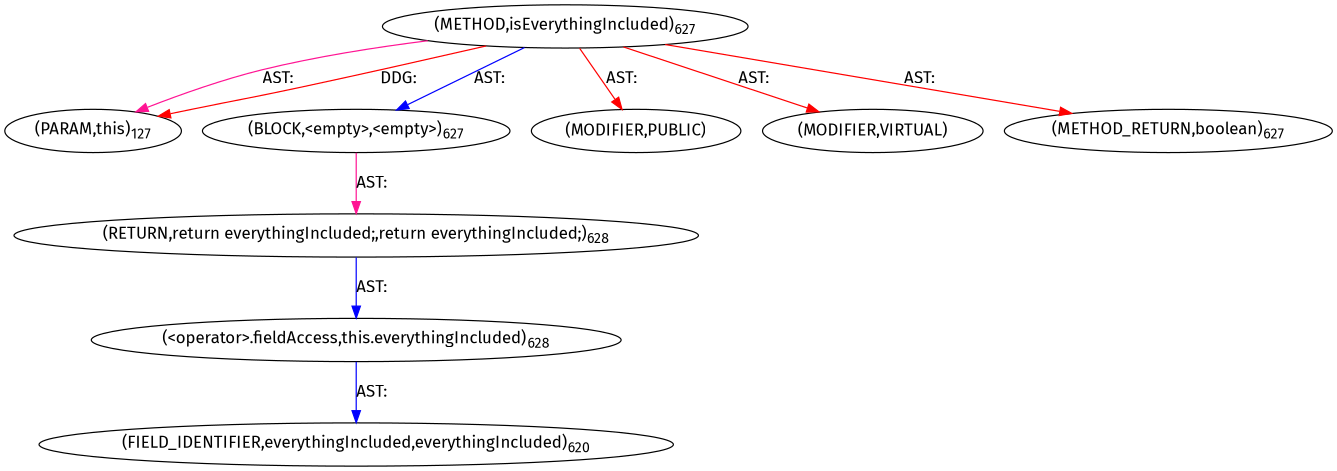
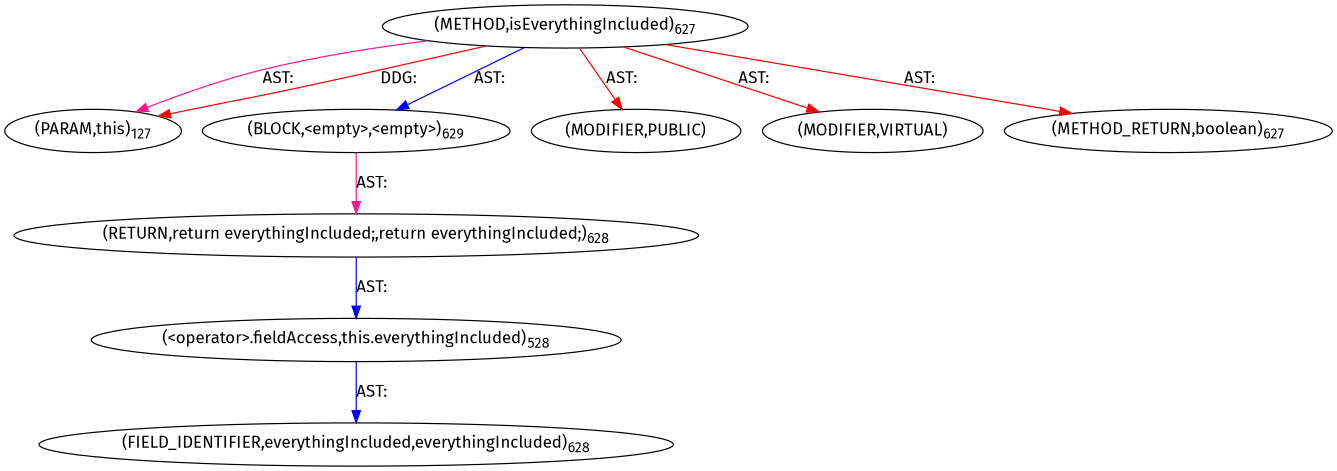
(454, 129) -> (454, 129)
(539, 338) -> (539, 338)
(579, 443) -> (579, 443)
